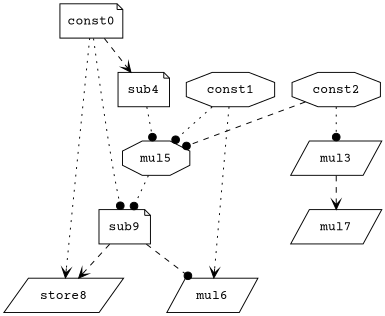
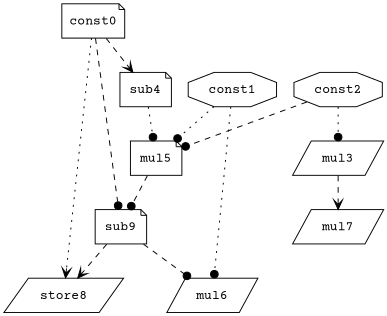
(105, 120) -> (107, 120)
(156, 158) -> (156, 158)
(222, 188) -> (223, 189)
(142, 189) -> (140, 189)
